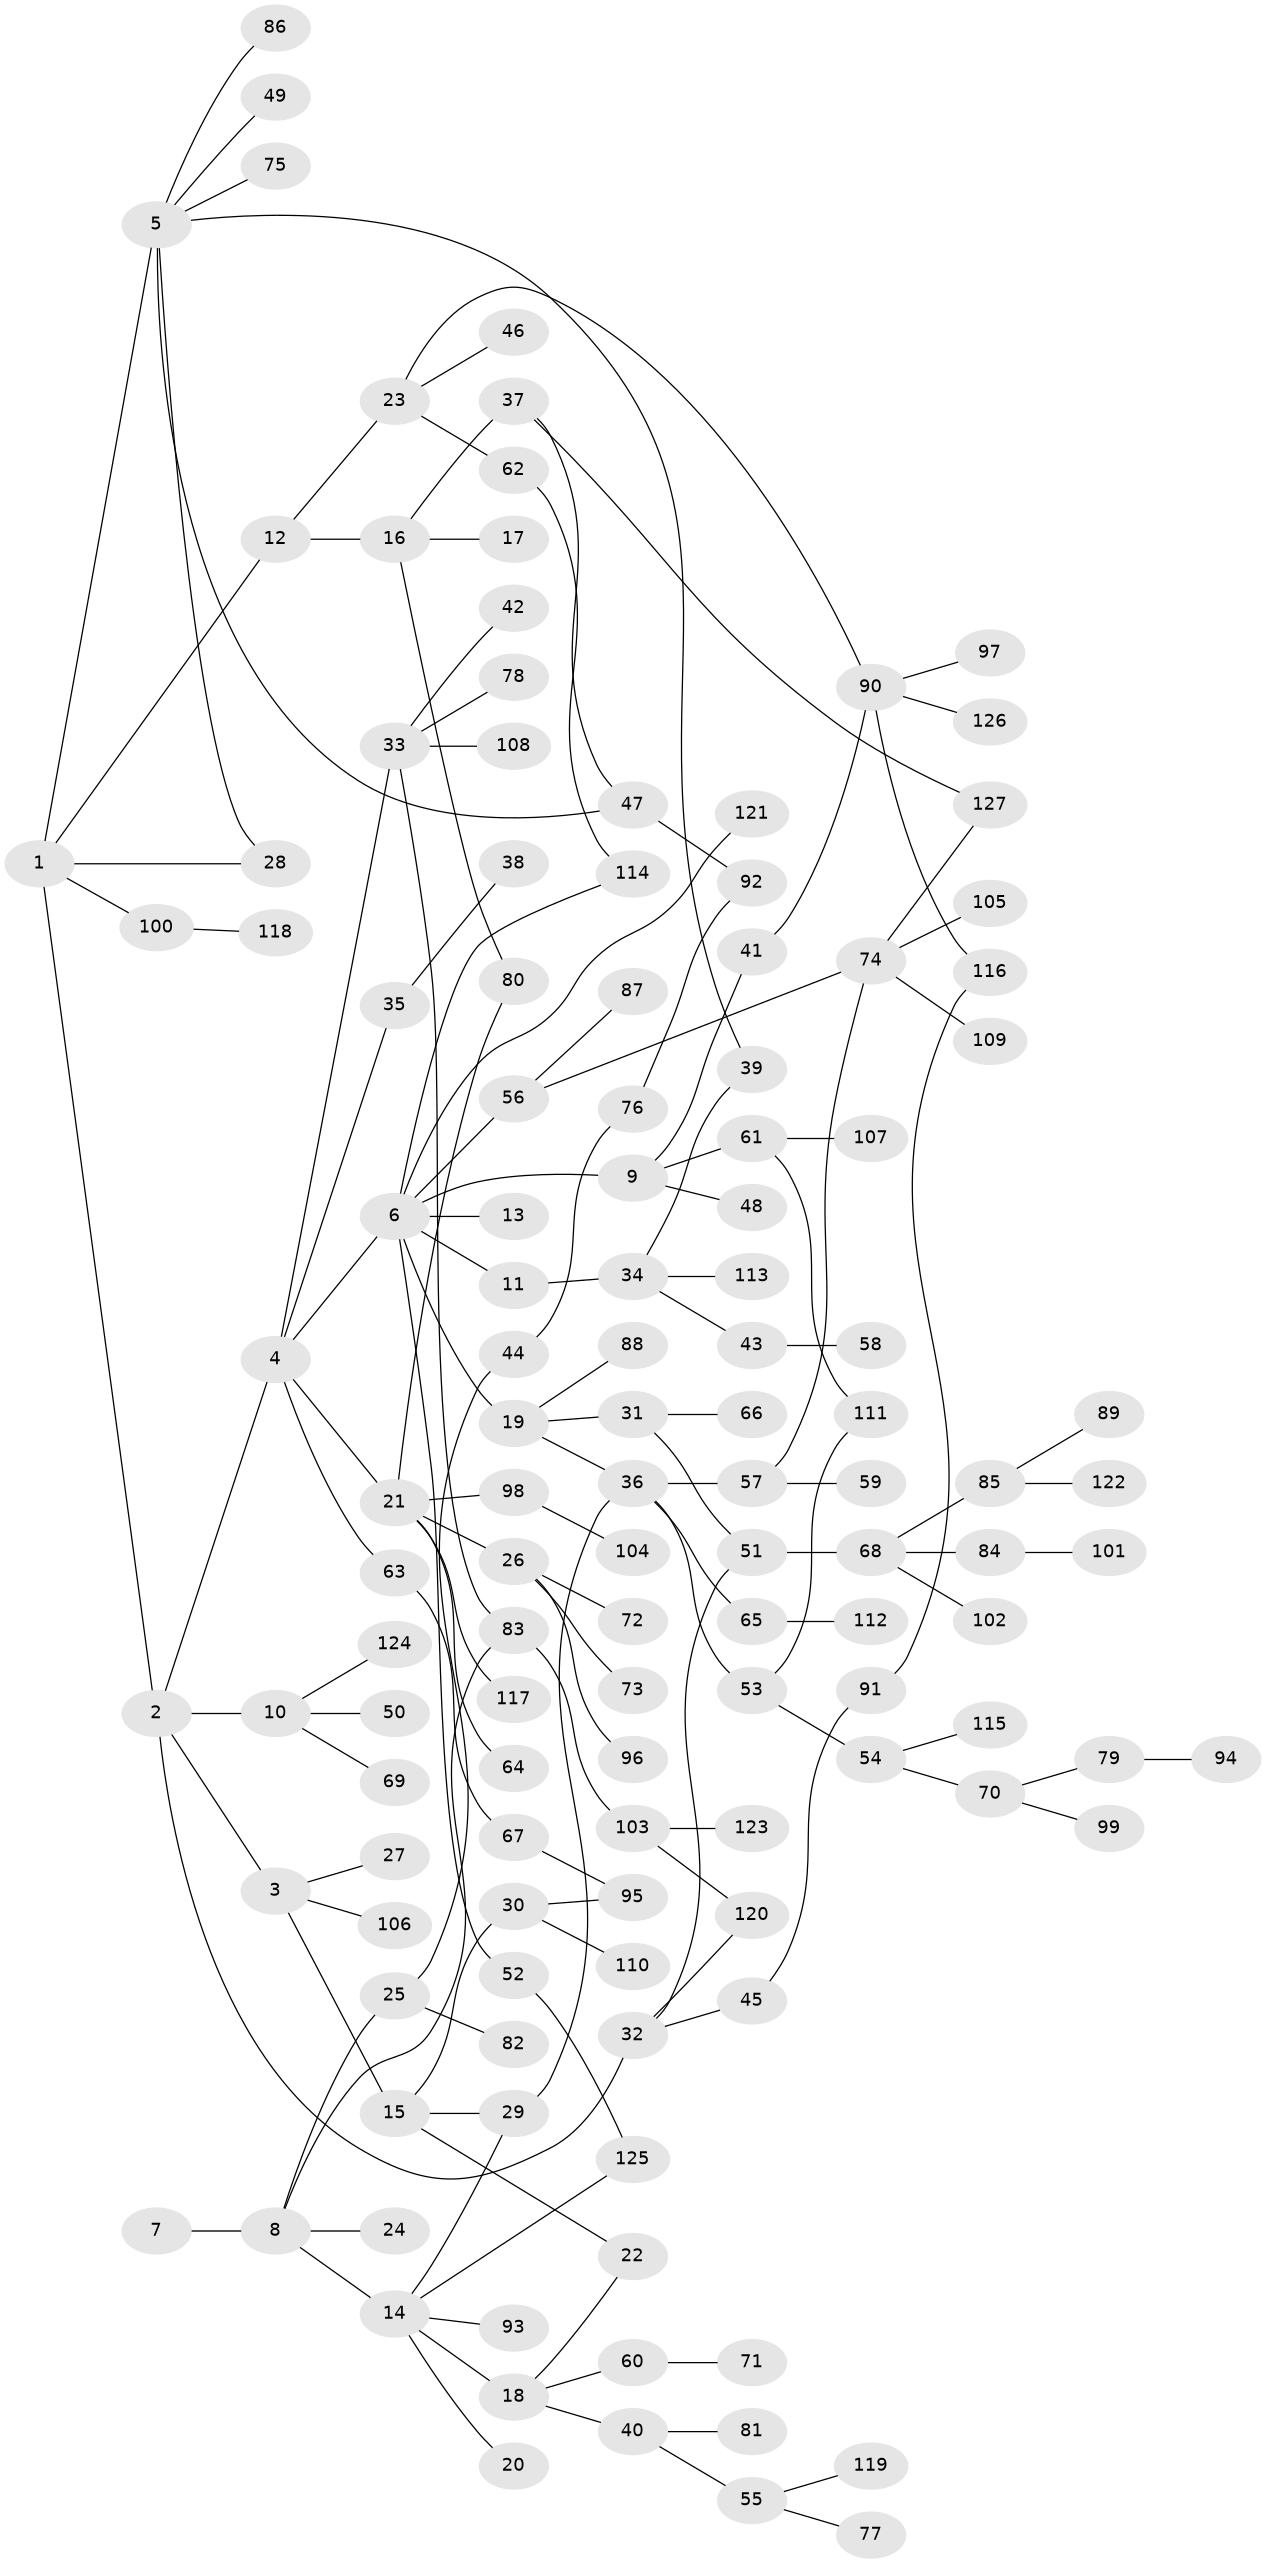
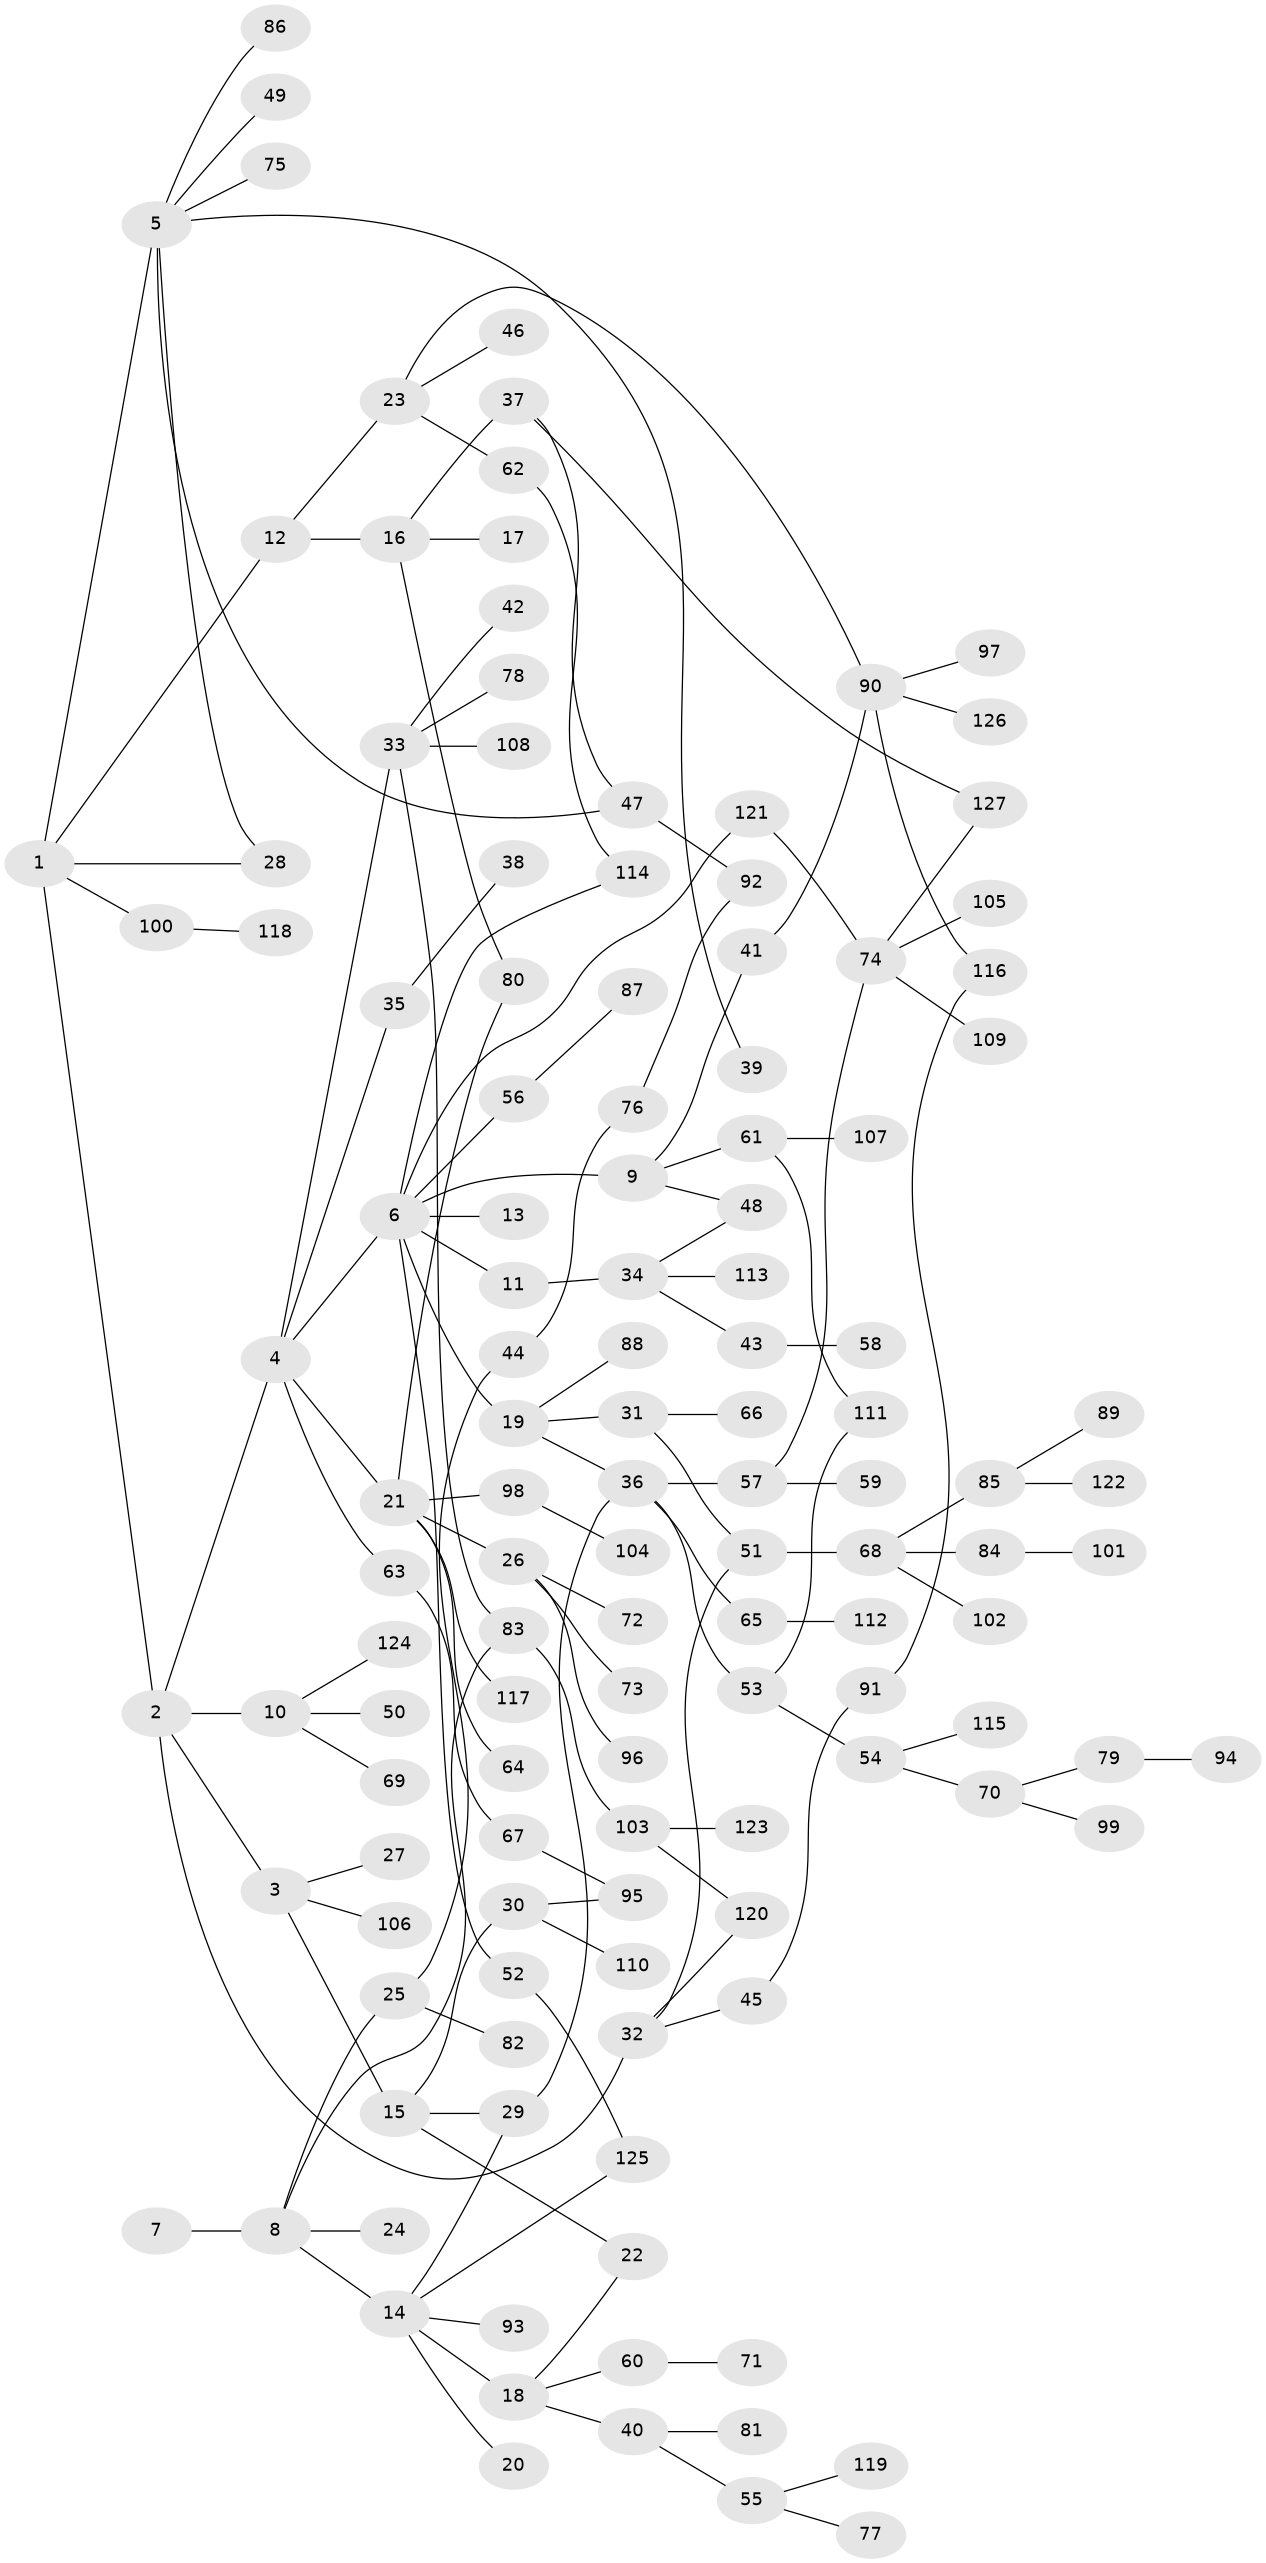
(693, 1030) -> (817, 884)
(686, 1169) -> (693, 1242)
